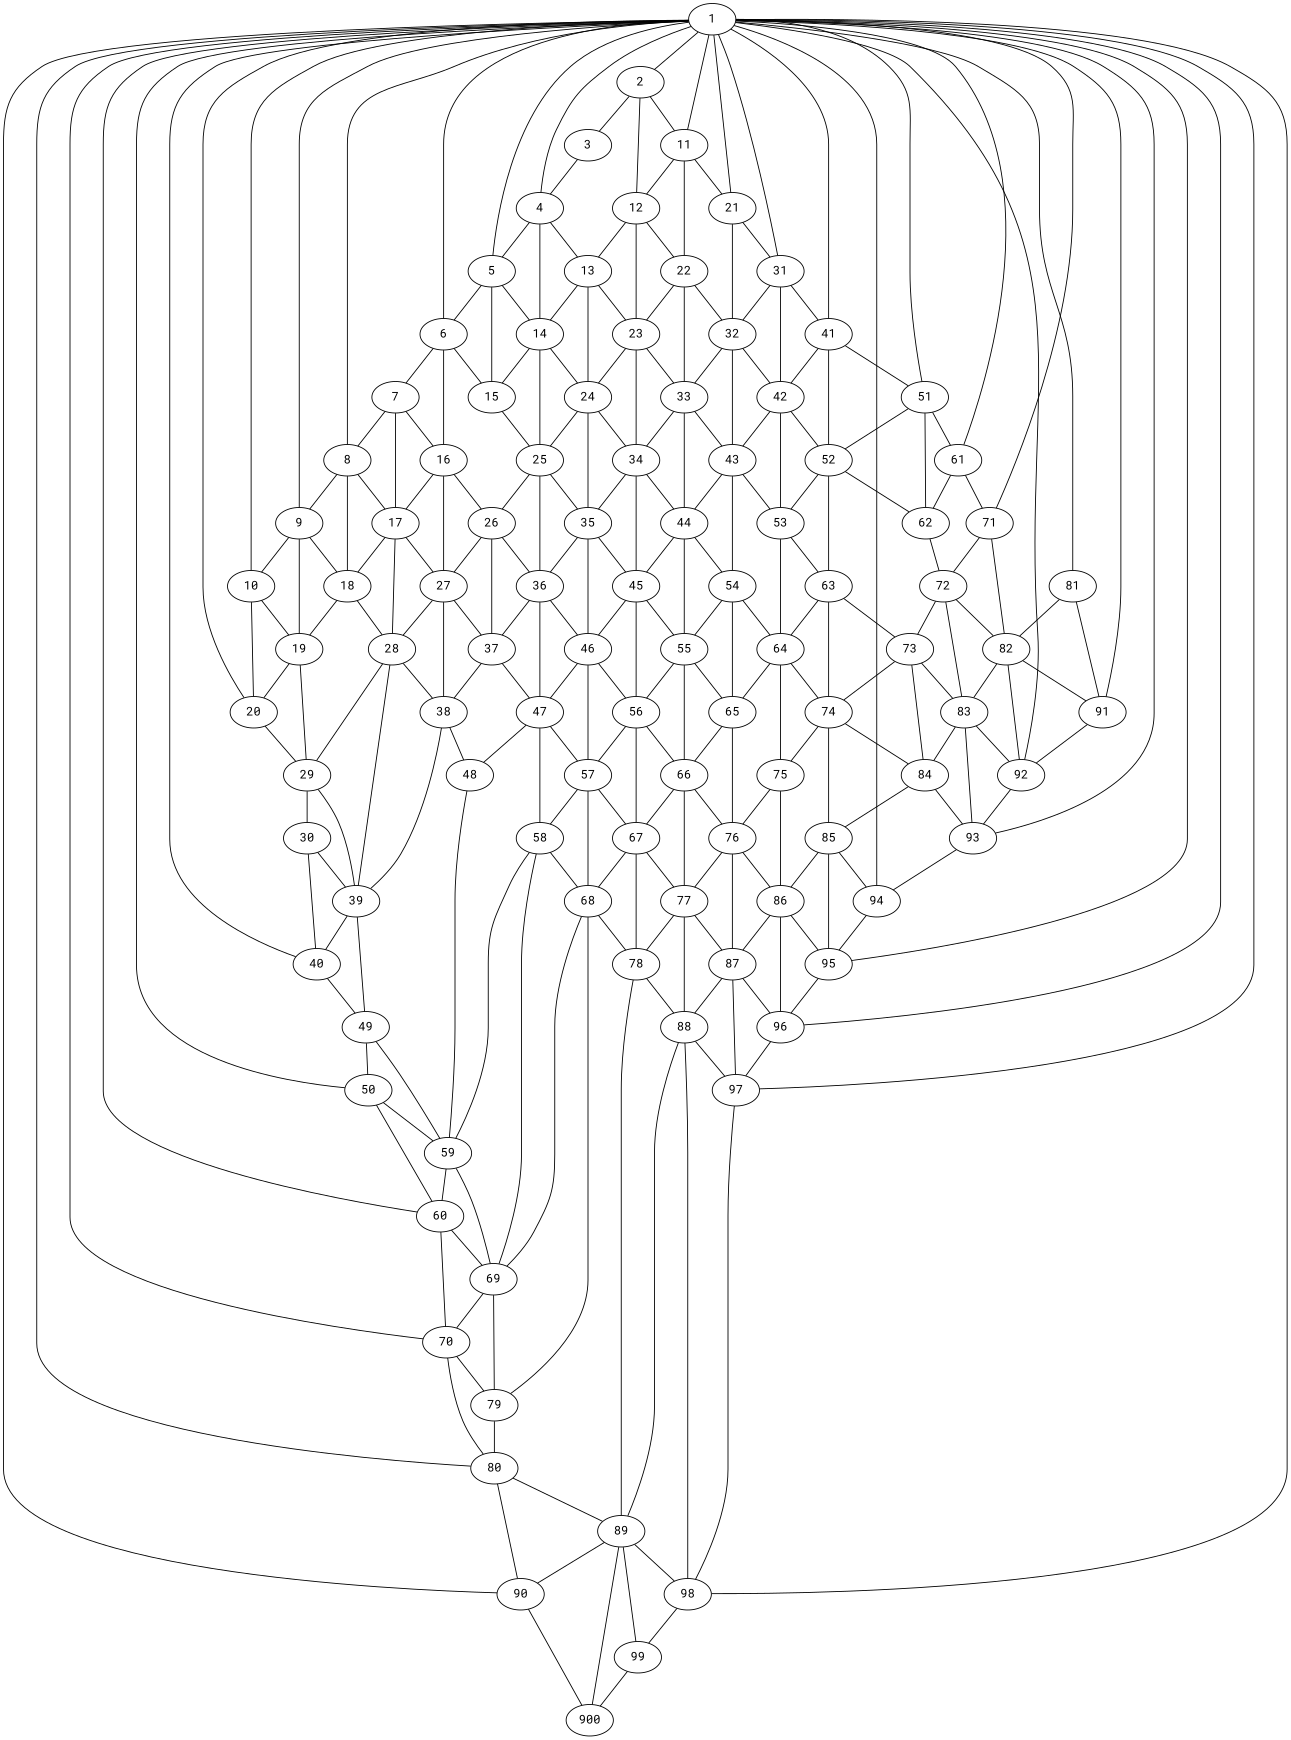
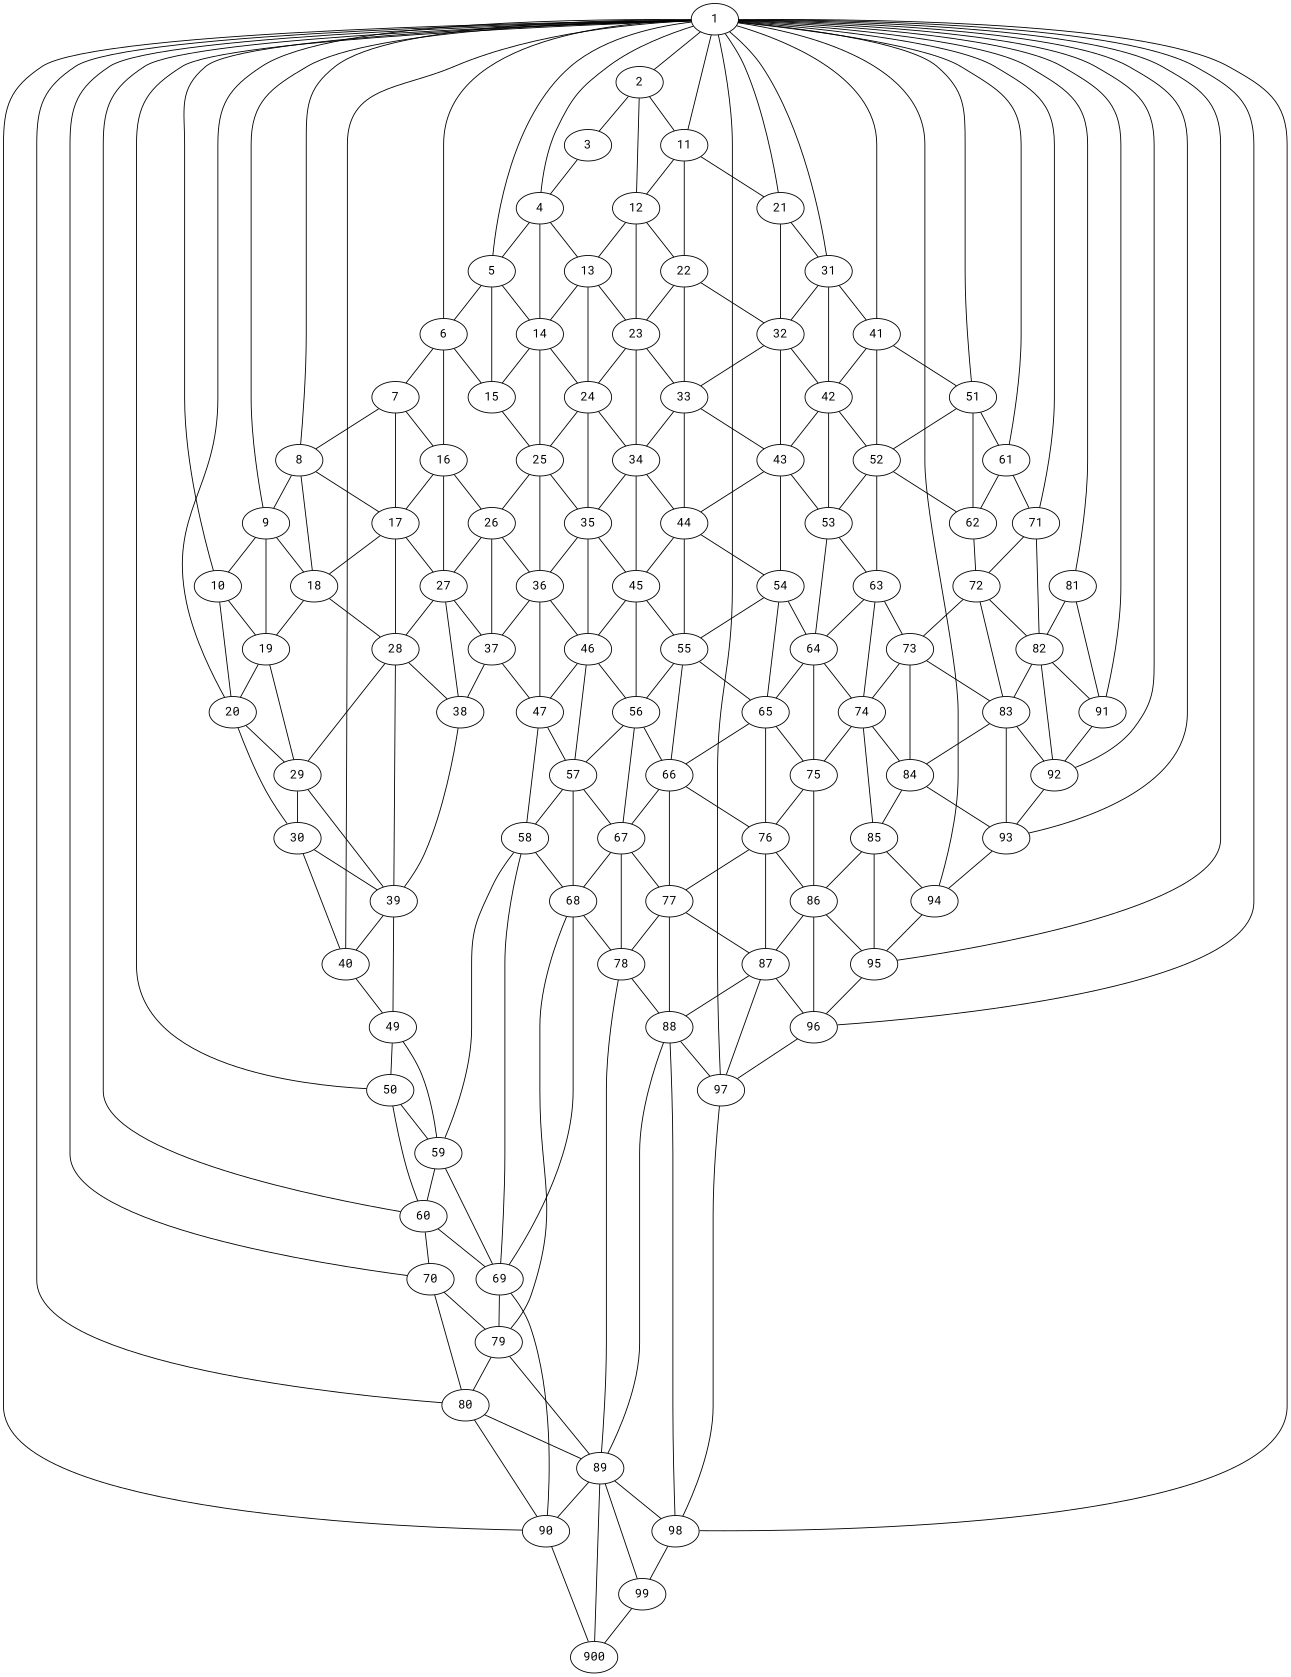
none -> (790, 744)
(470, 775) -> none
none -> (259, 778)
(470, 1311) -> (544, 1389)
none -> (554, 1410)
